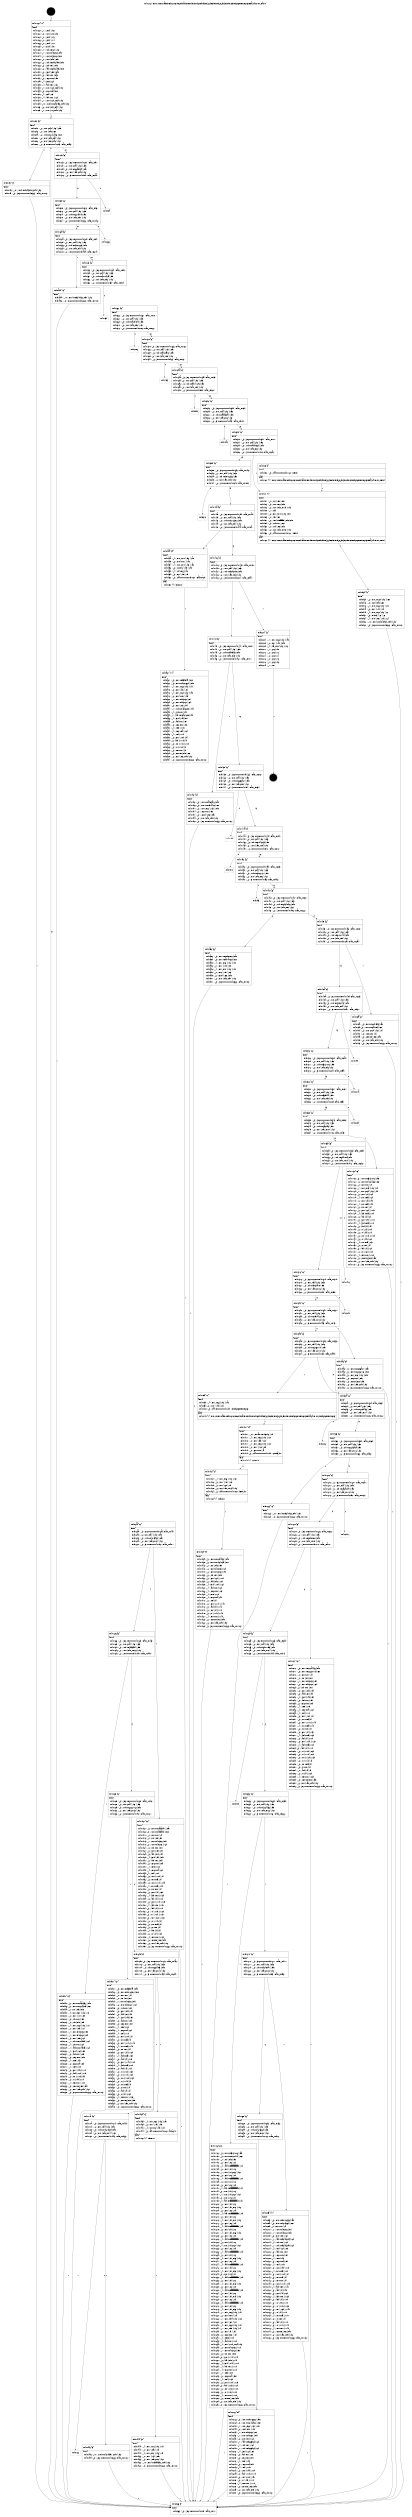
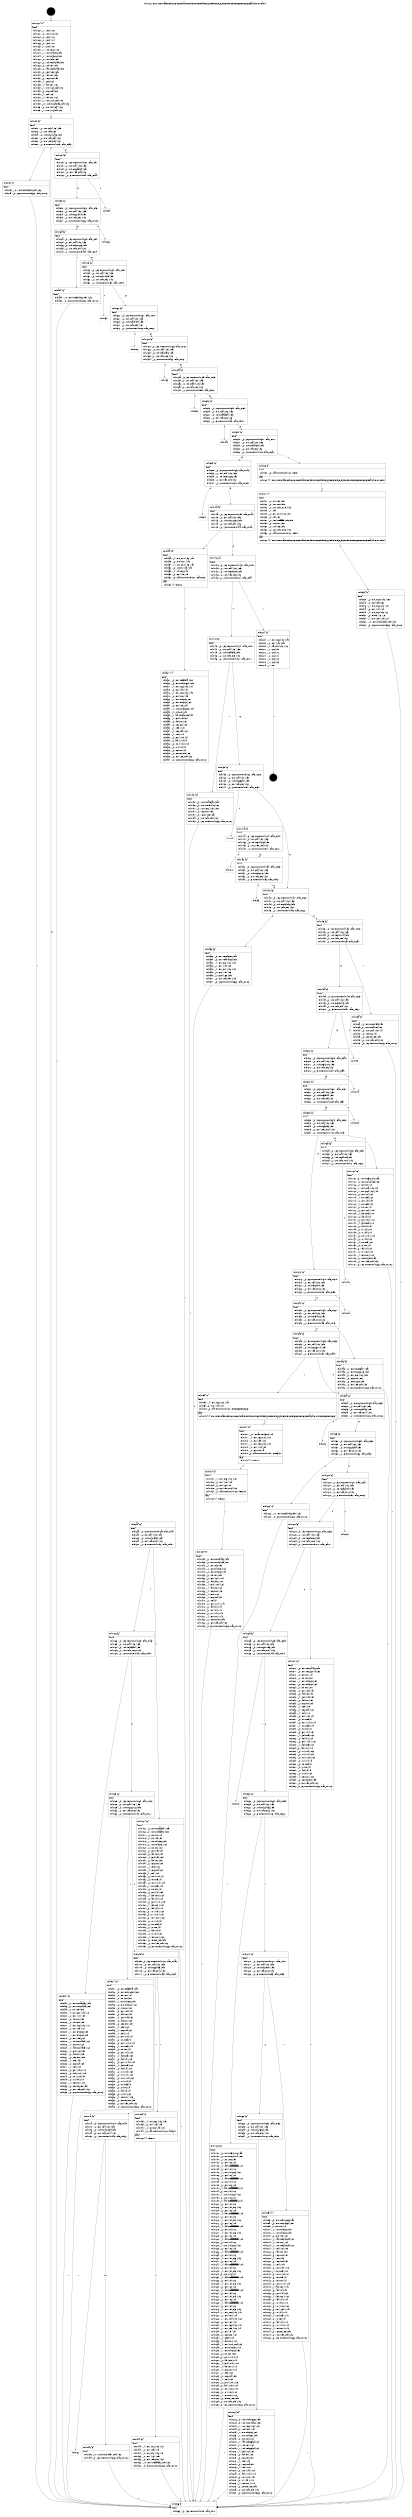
none -> (119, 295)
(253, 474) -> (288, 458)
(250, 808) -> (285, 834)
(329, 1218) -> (311, 1202)
